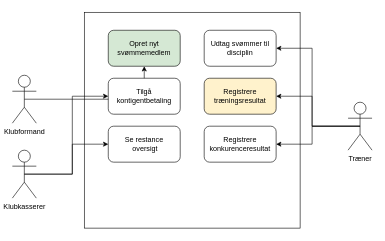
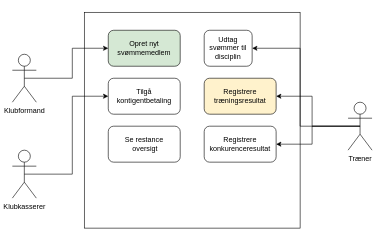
(240, 48) -> (228, 48)
(24, 99) -> (24, 78)
(102, 144) -> none
